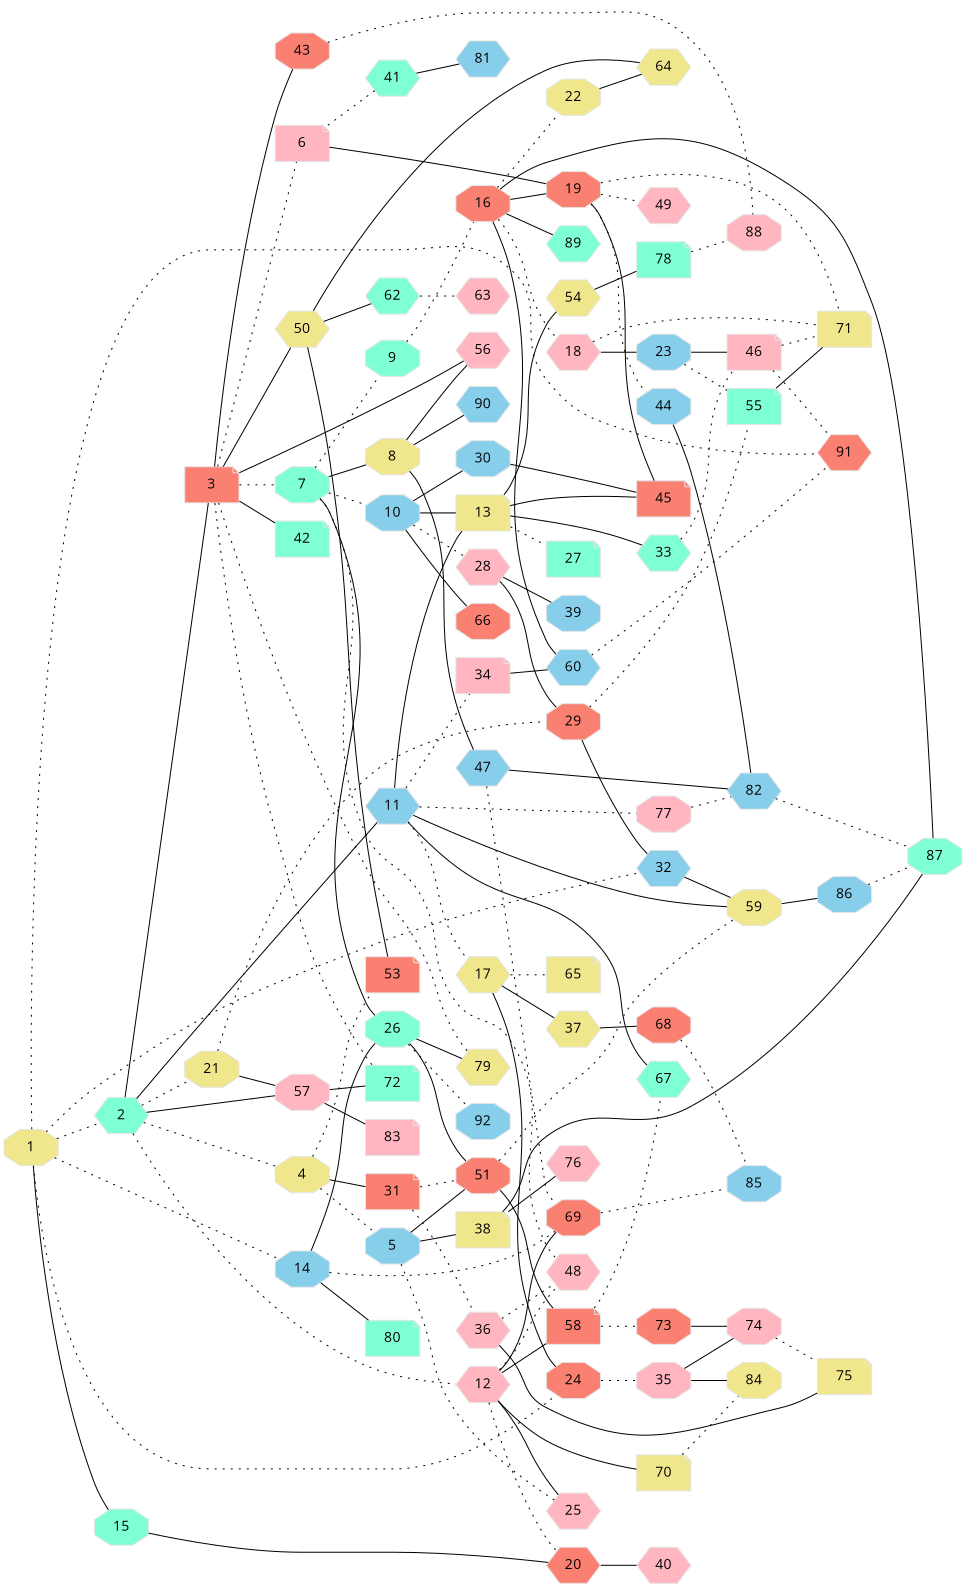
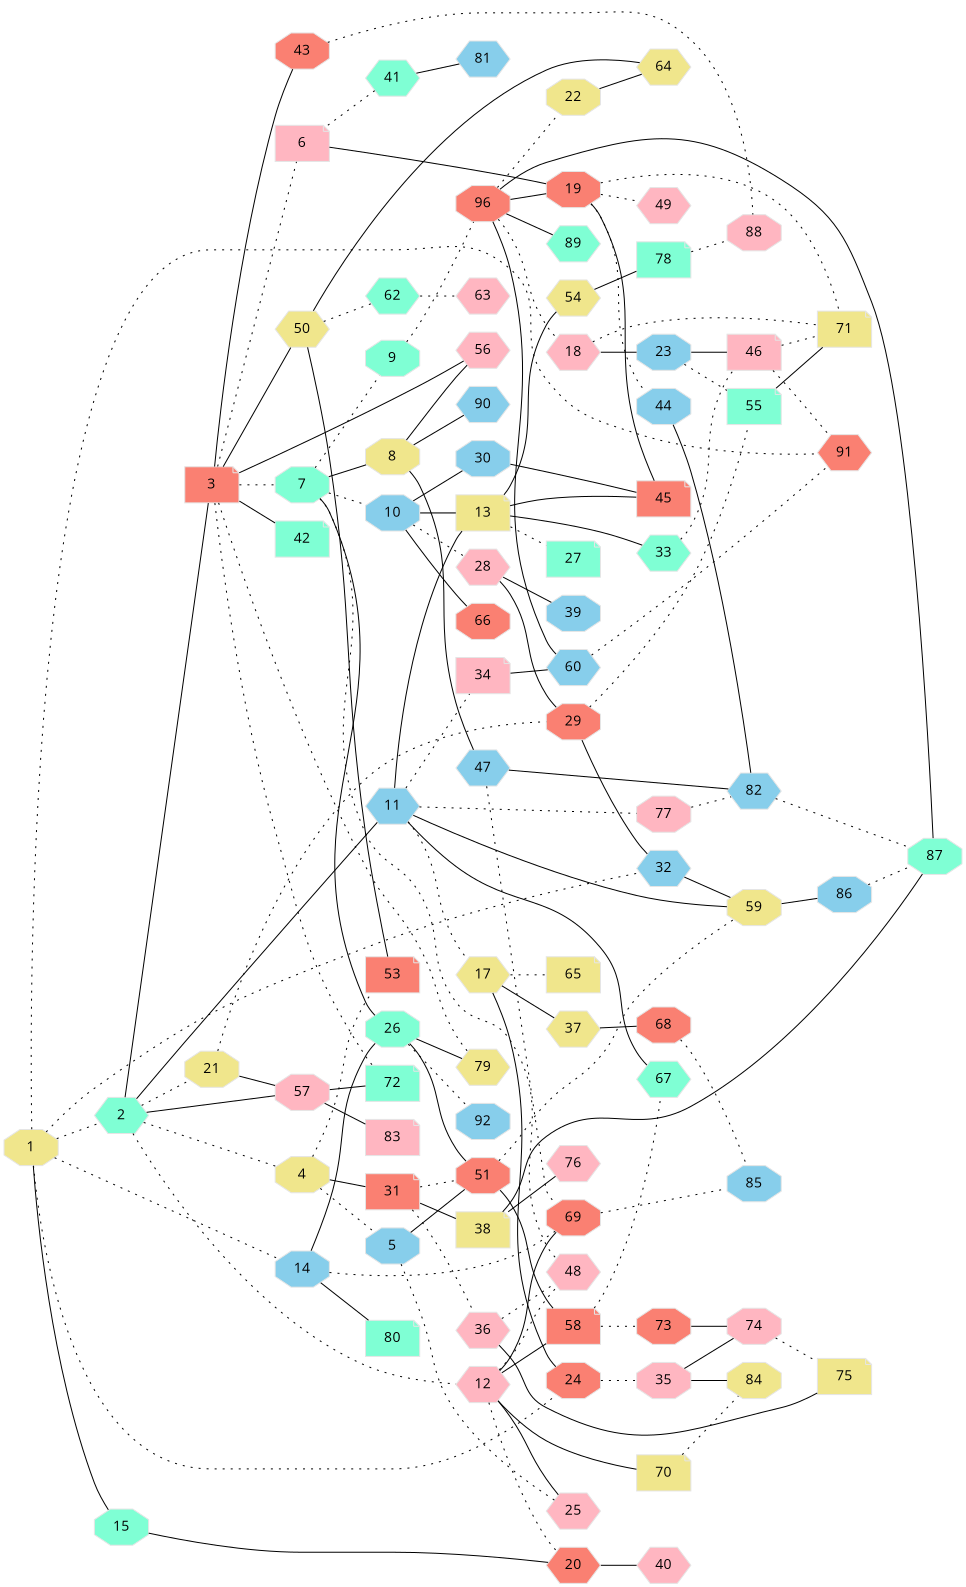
(483, 204) -> (483, 204)
(347, 313) -> (347, 313)
(441, 1237) -> (444, 1214)
